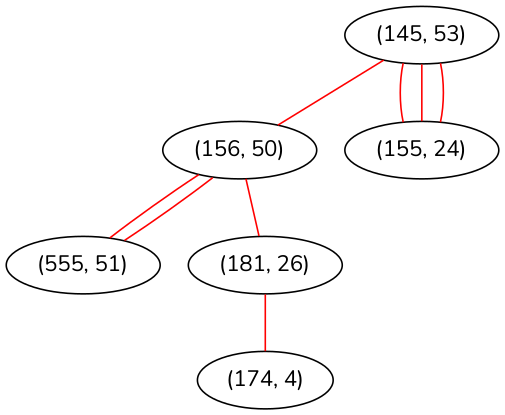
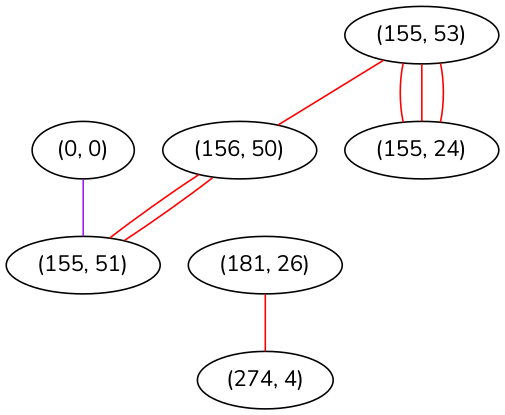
(422, 35) -> (422, 35)
none -> (83, 150)
(252, 207) -> none
(83, 265) -> (83, 265)
(265, 380) -> (265, 380)
